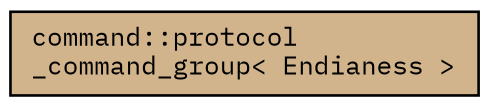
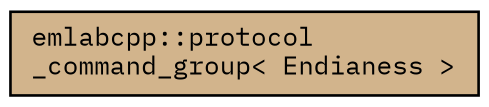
(245, 54) -> (245, 54)
